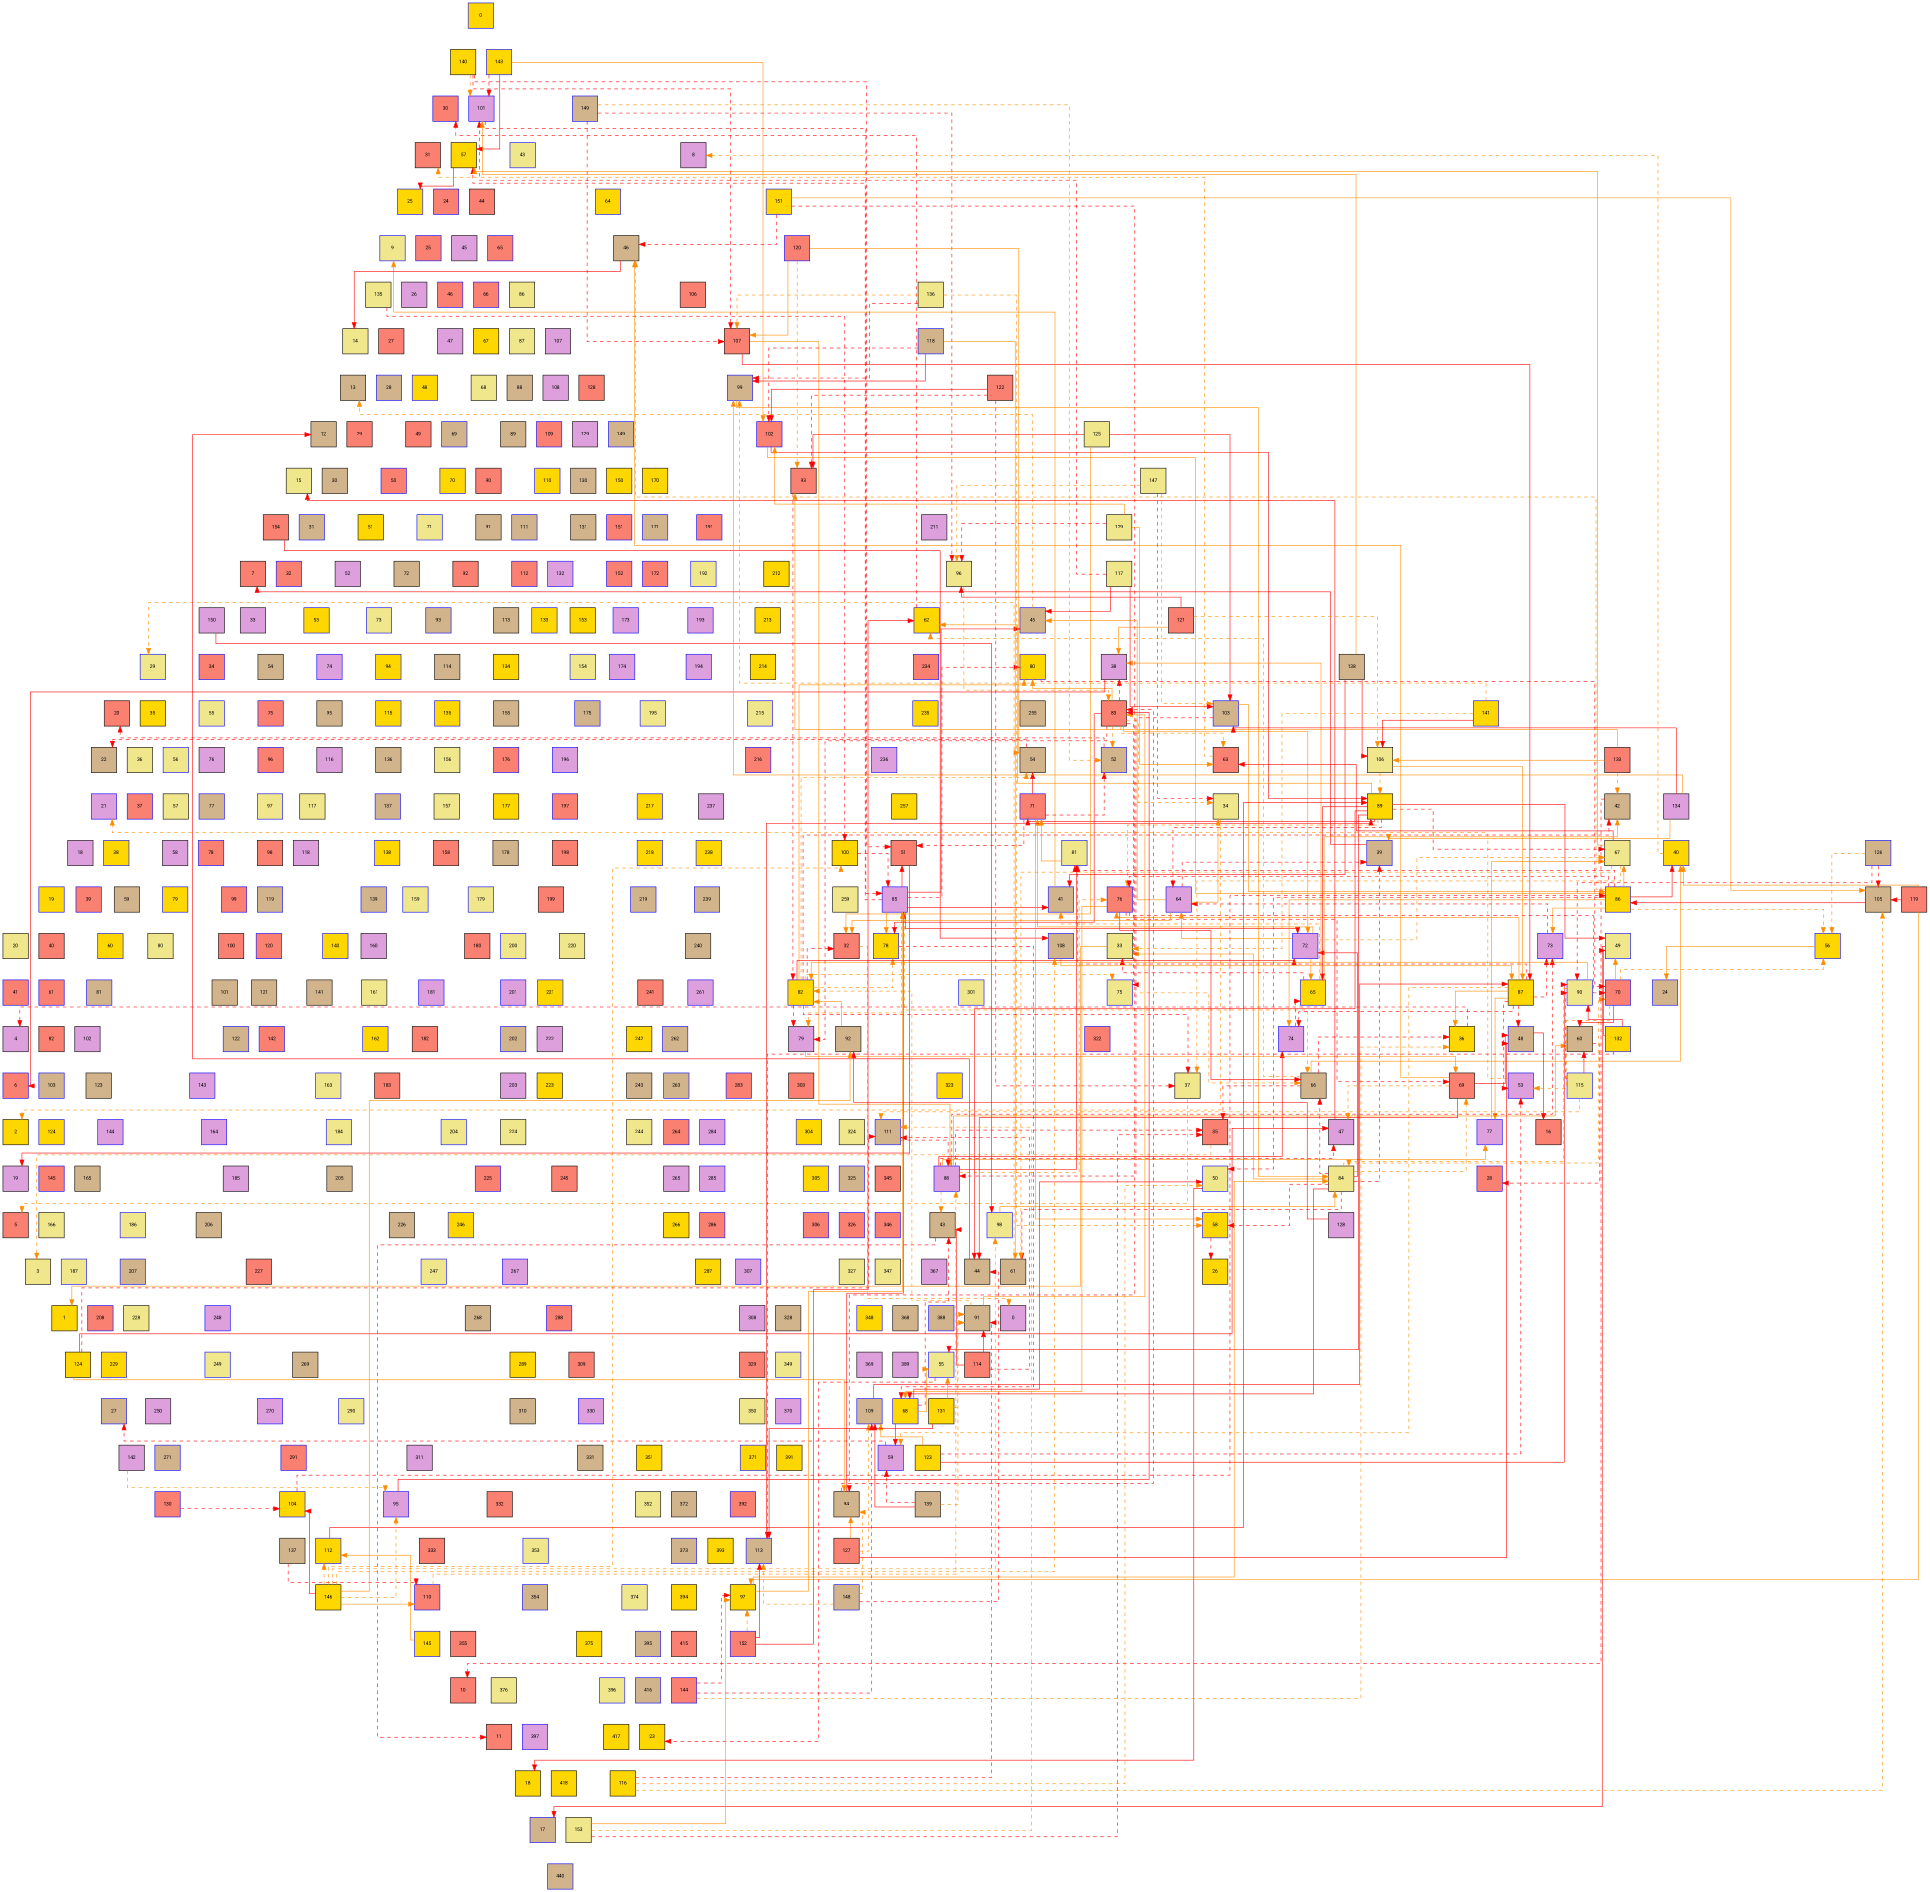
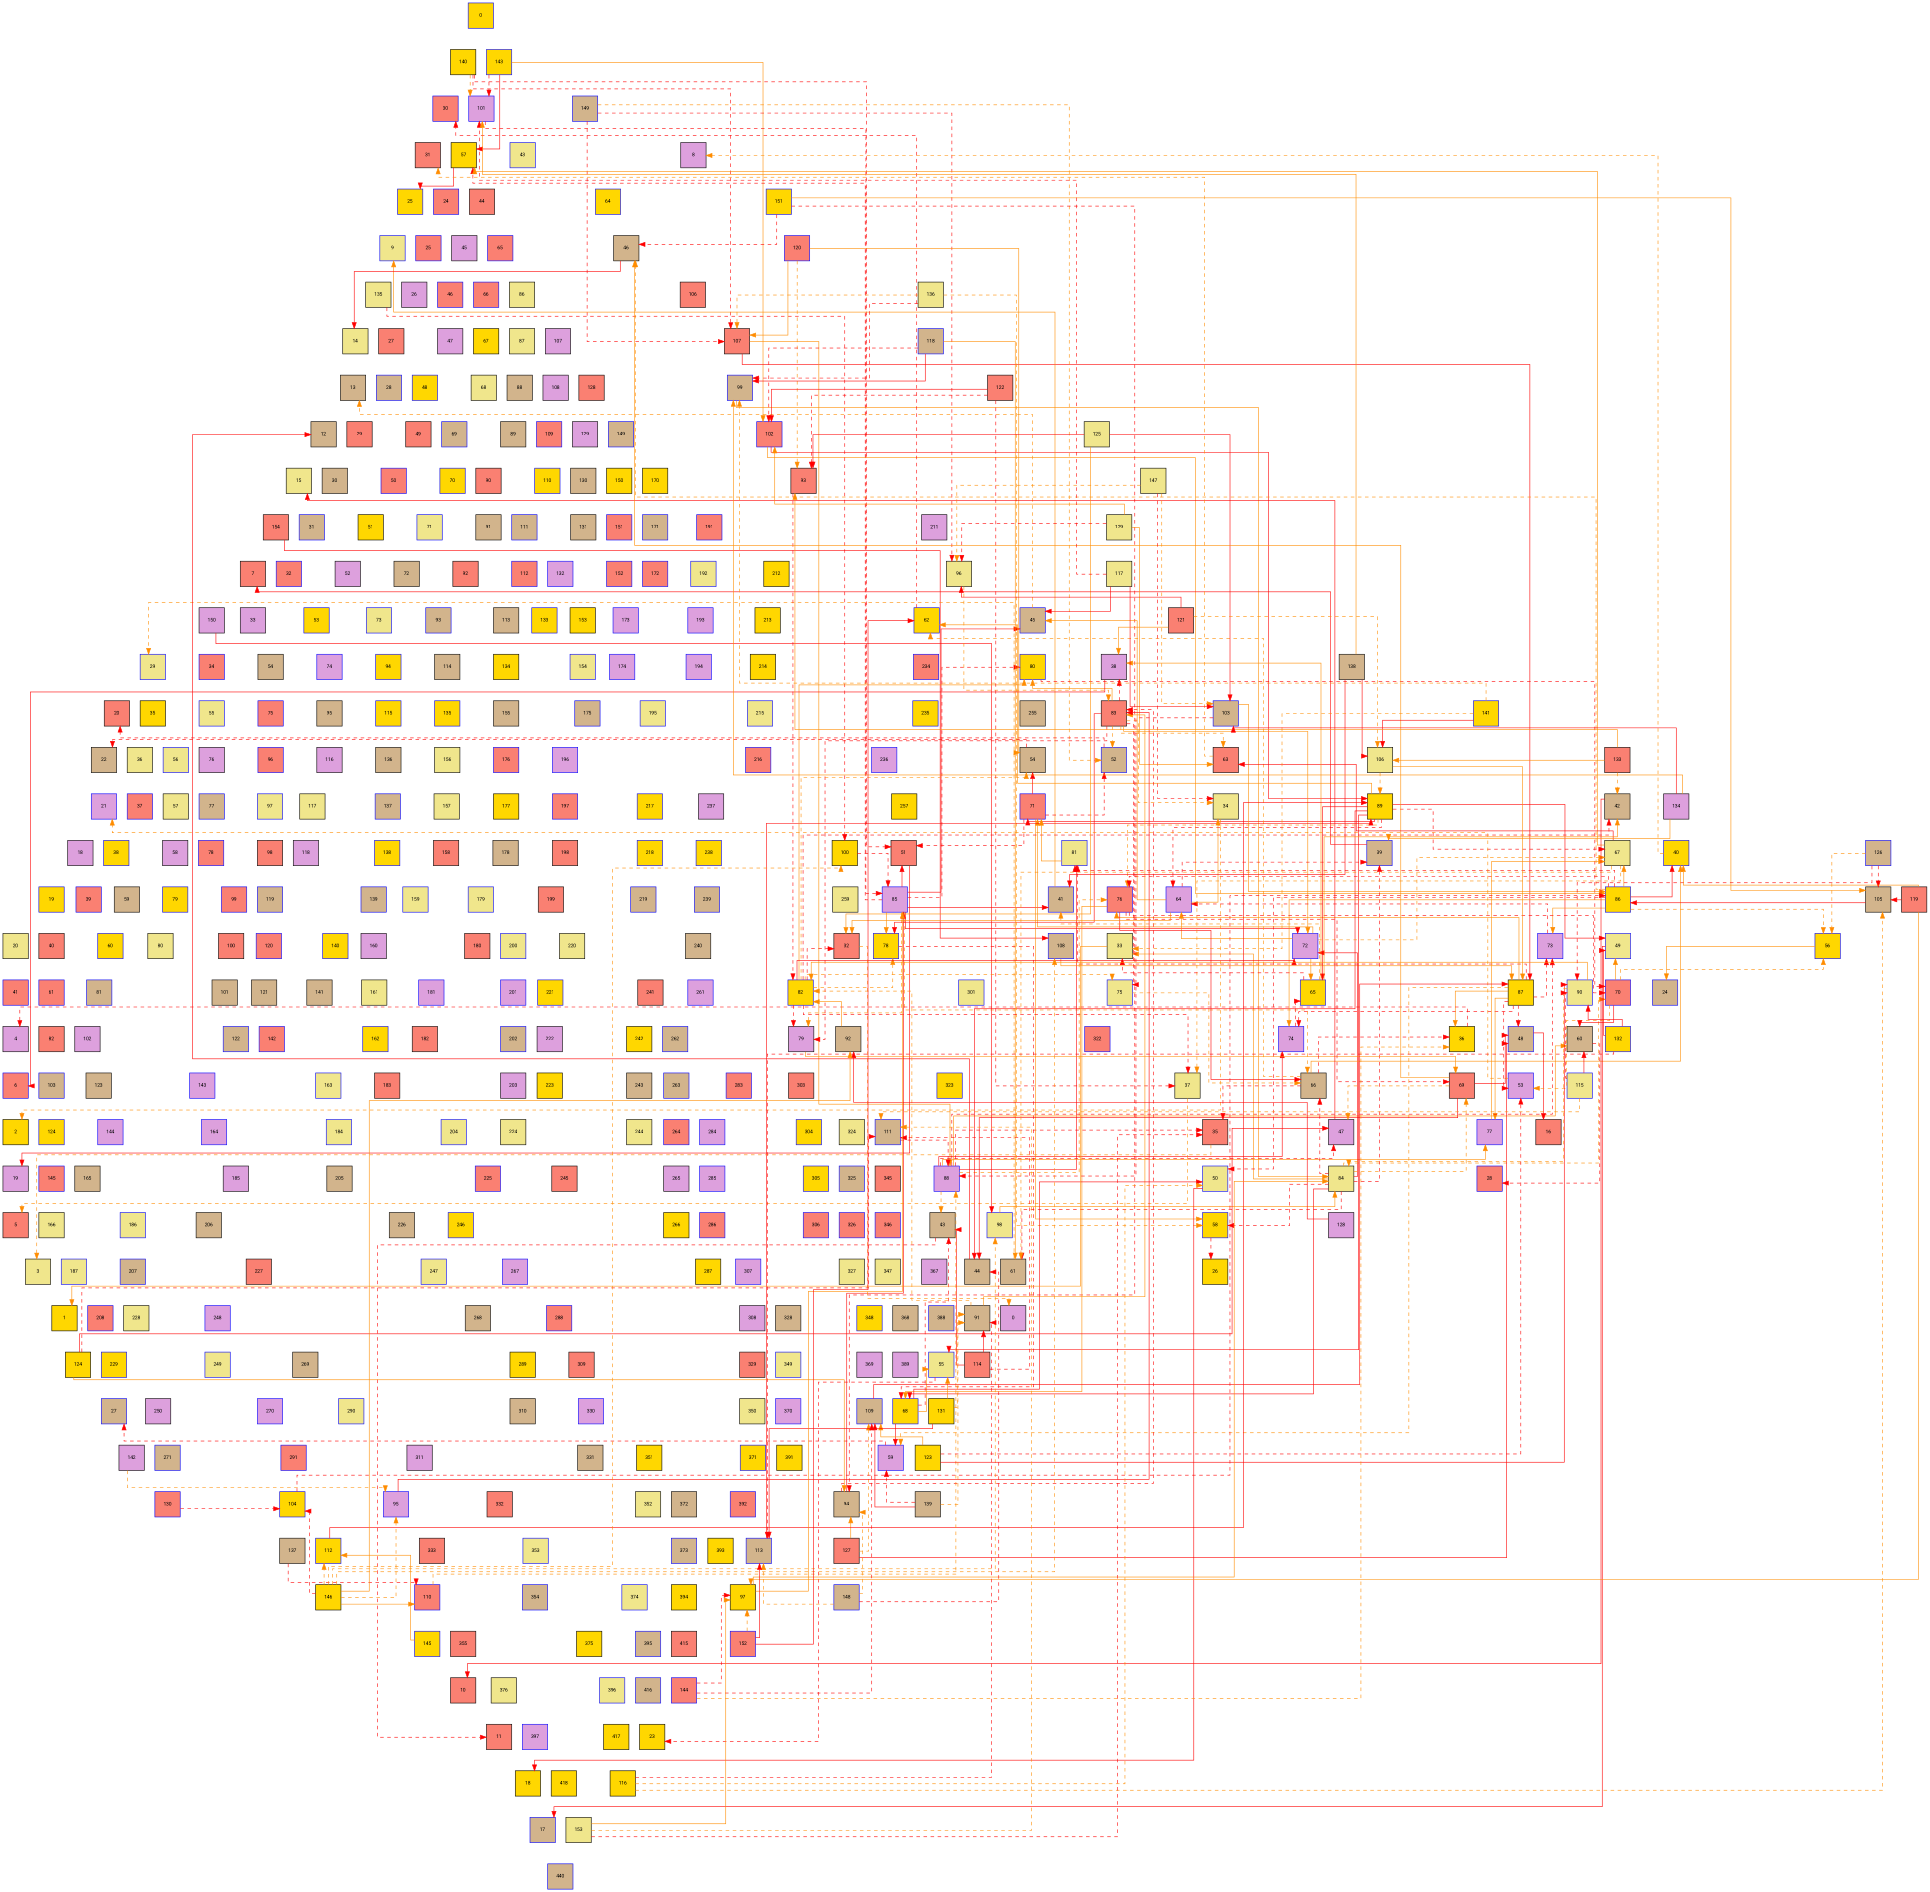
(309, 1555) -> (309, 1555)
(1464, 1664) -> (1464, 1664)
